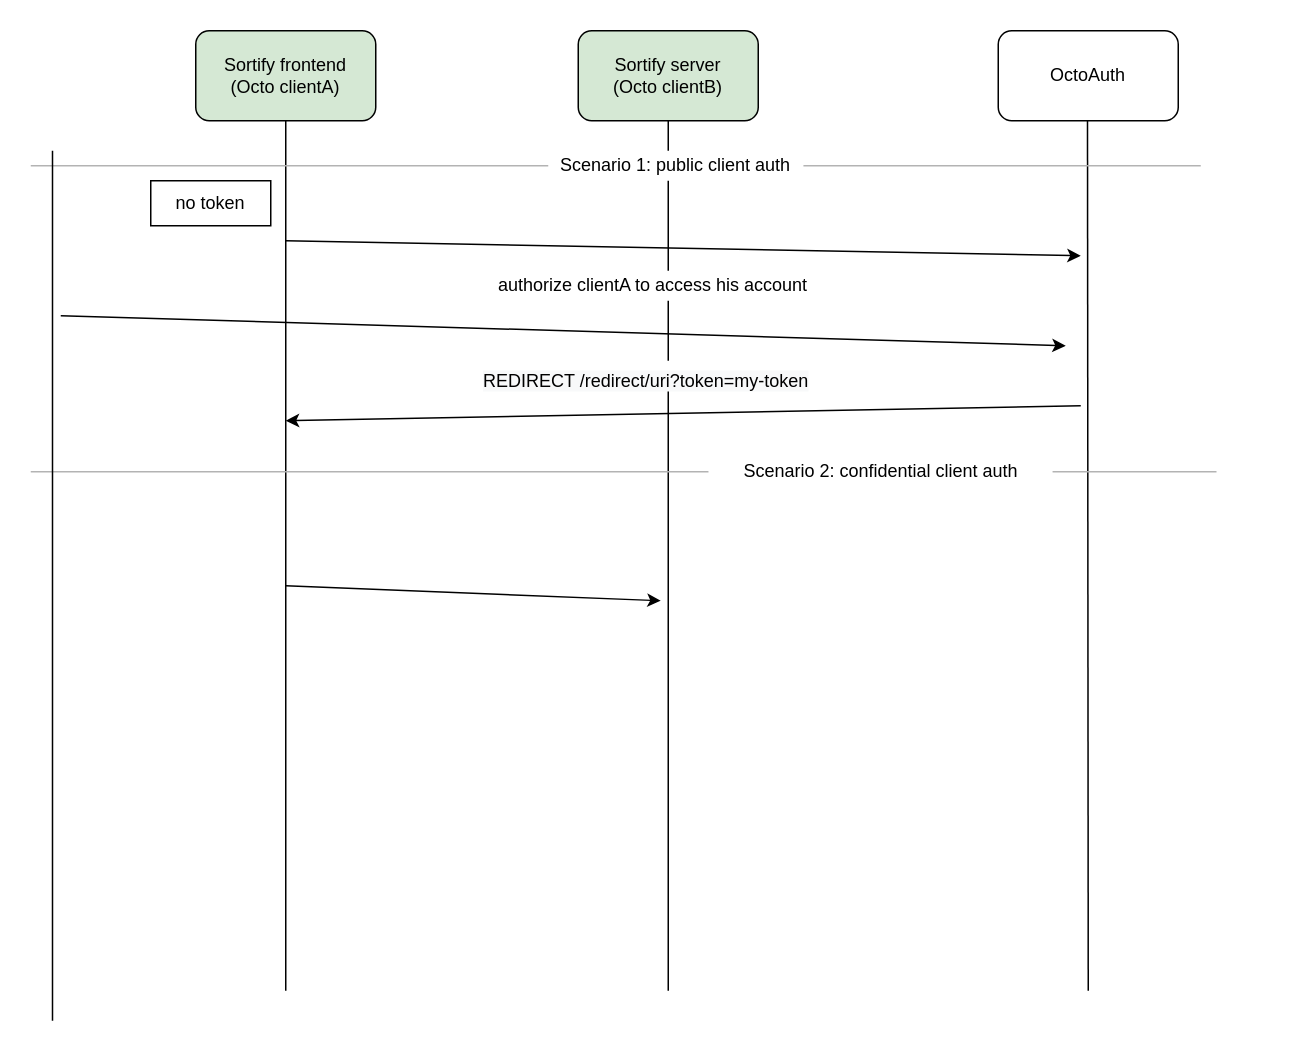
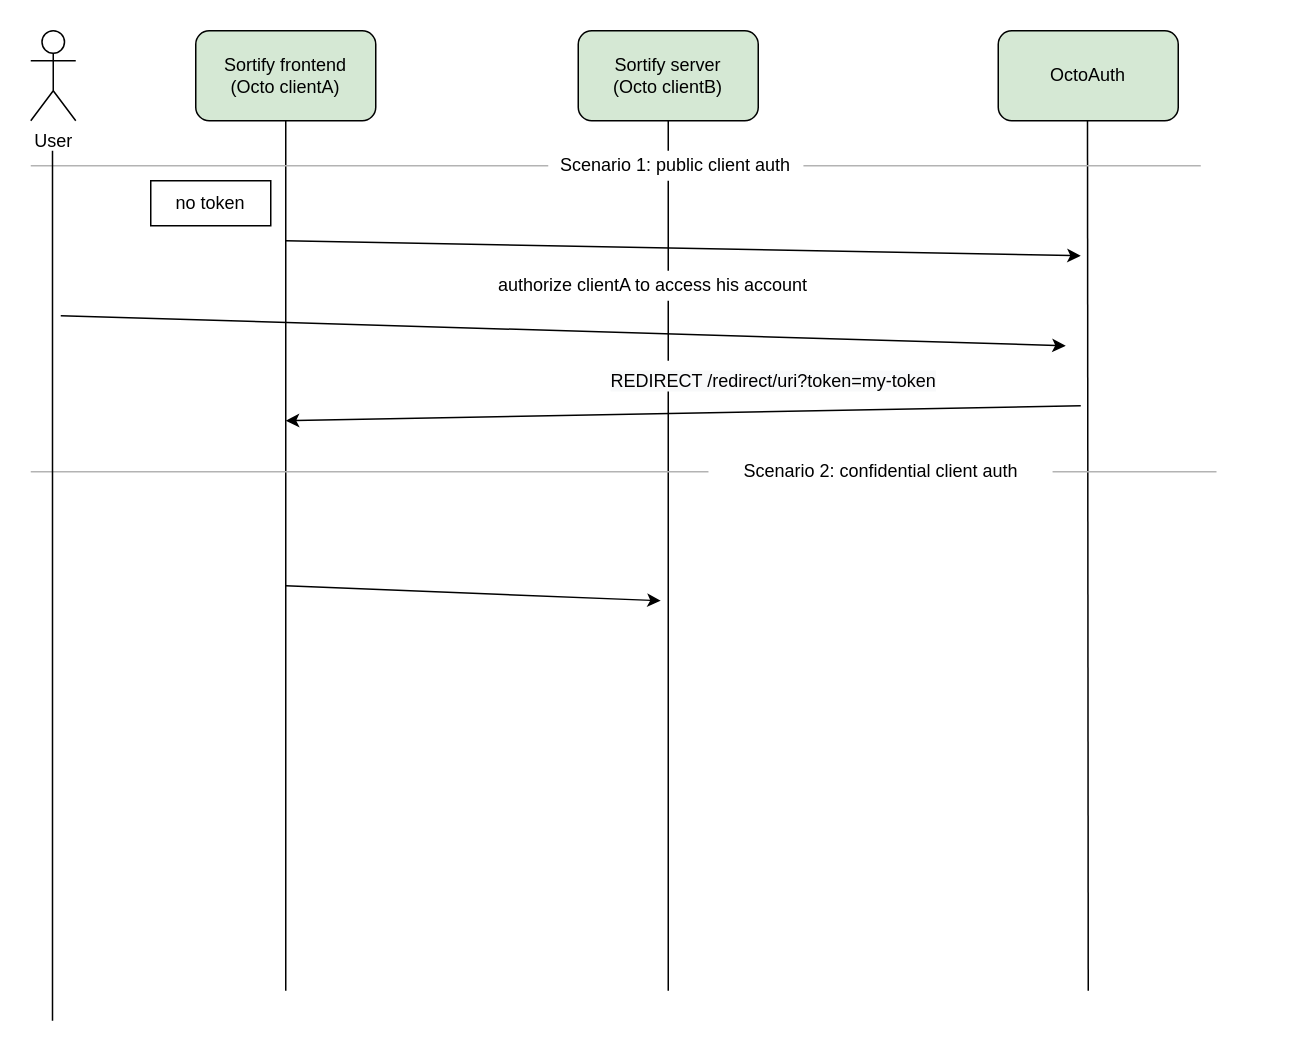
none -> (53, 76)
(1088, 76) -> (1088, 76)
(713, 376) -> (841, 376)
